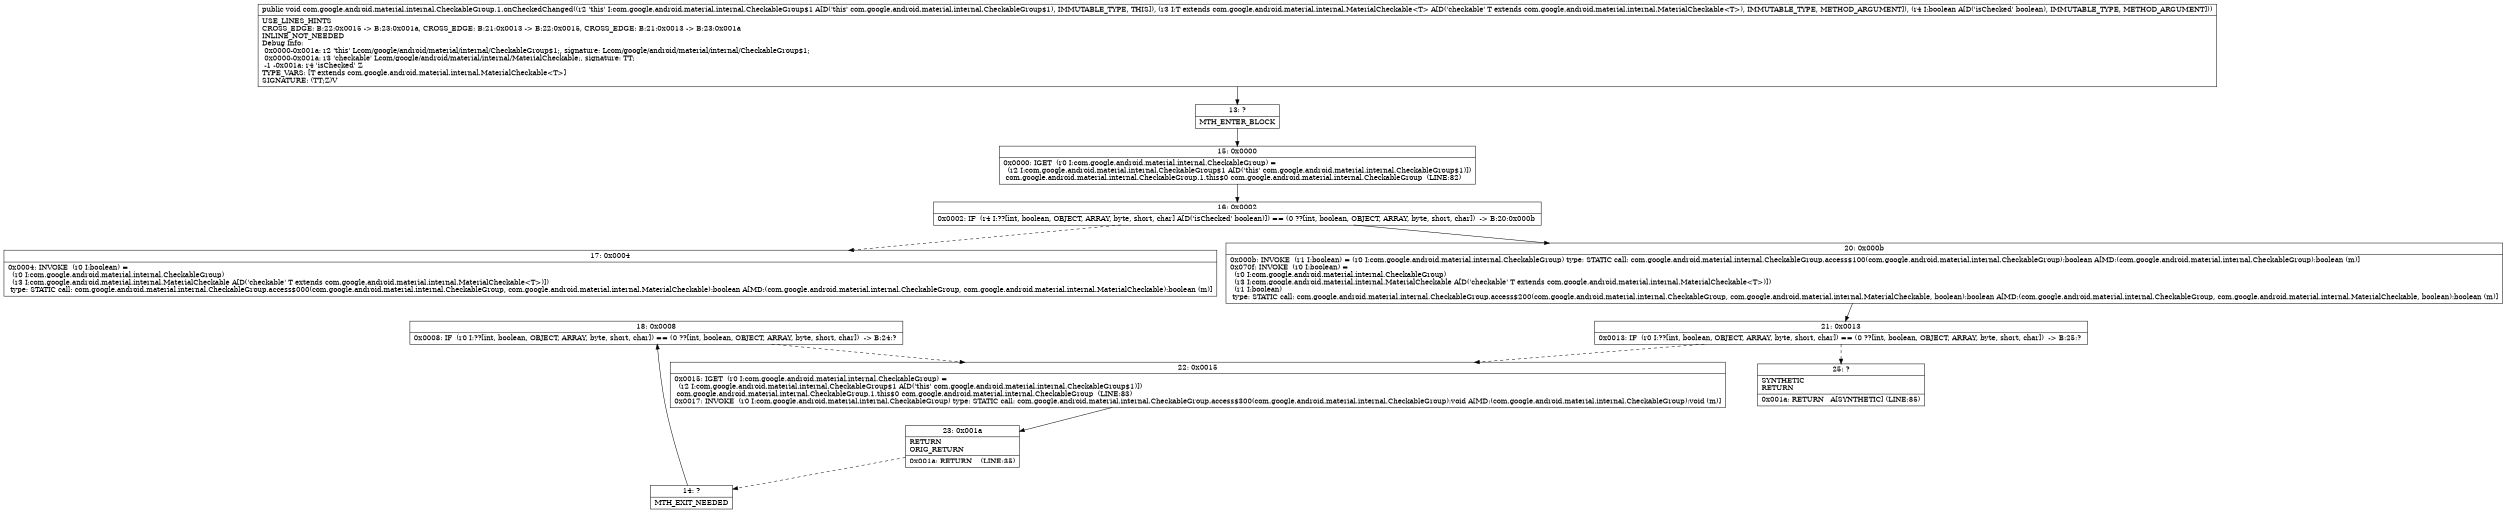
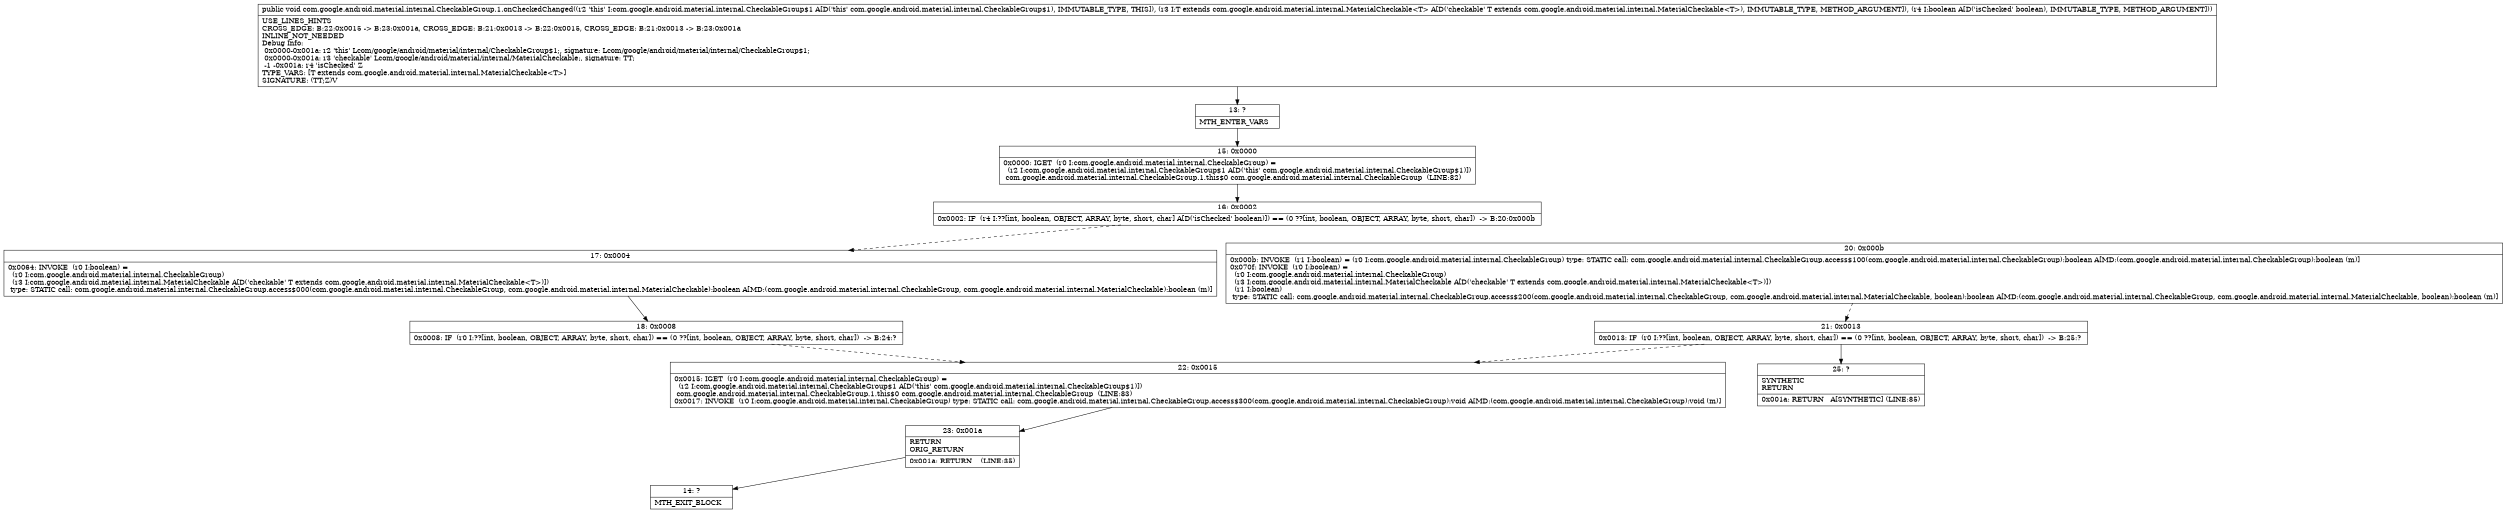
(1237, 122) -> (1234, 122)
(1449, 234) -> none
(69, 268) -> (69, 268)
(1850, 310) -> (1850, 310)
(1841, 352) -> (1841, 352)
(668, 418) -> (636, 307)
(822, 473) -> (822, 473)
(691, 503) -> (688, 503)
